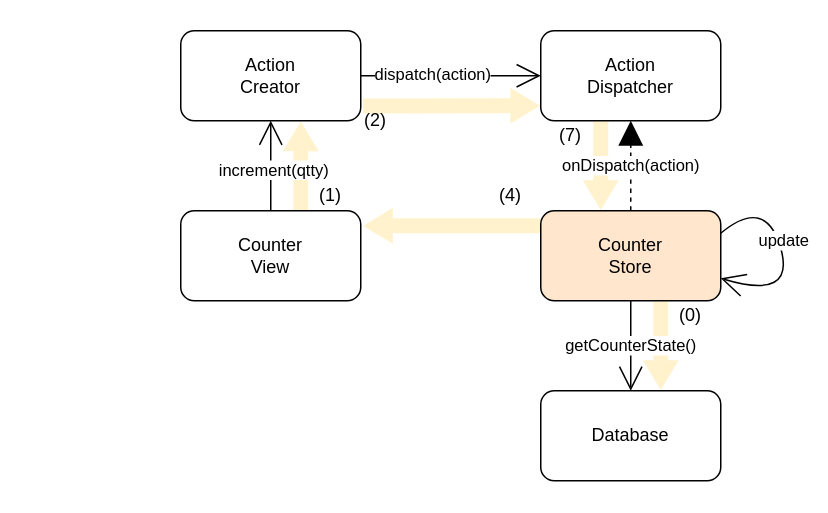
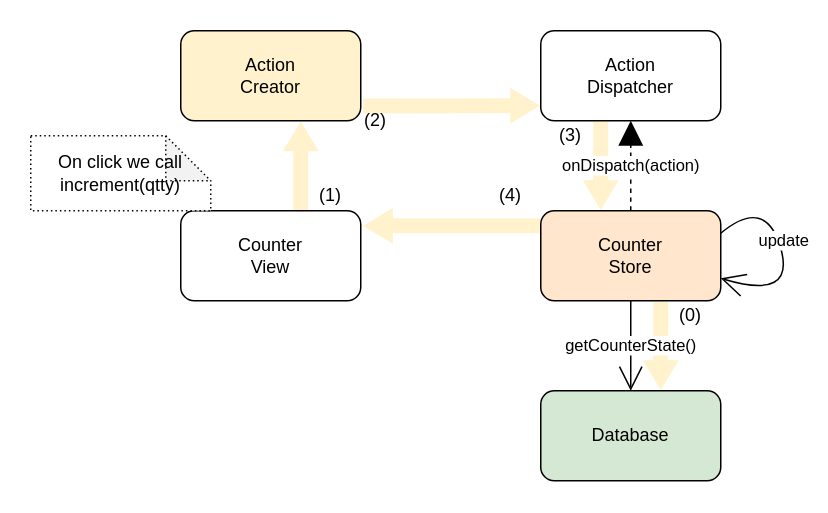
(271, 76) -> (271, 76)
(450, 76) -> none
(571, 136) -> (571, 136)
(271, 167) -> none
none -> (121, 173)
(631, 436) -> (631, 436)
